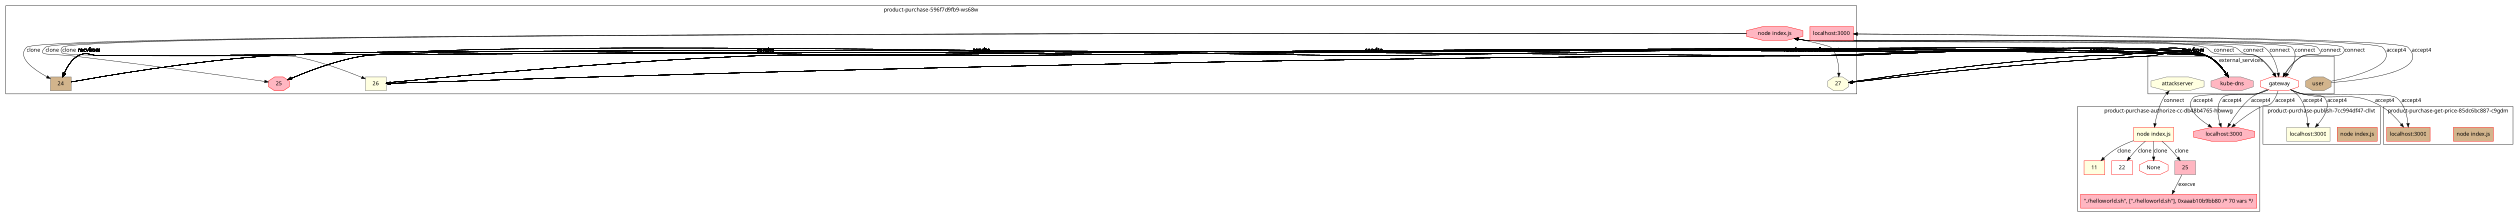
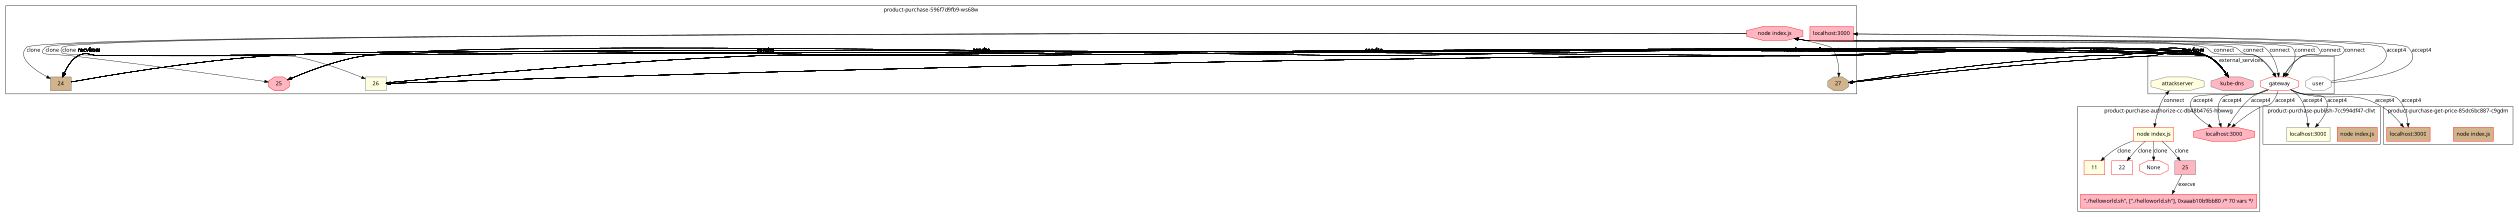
(1838, 84) -> (1838, 84)
(2318, 84) -> (2318, 84)
